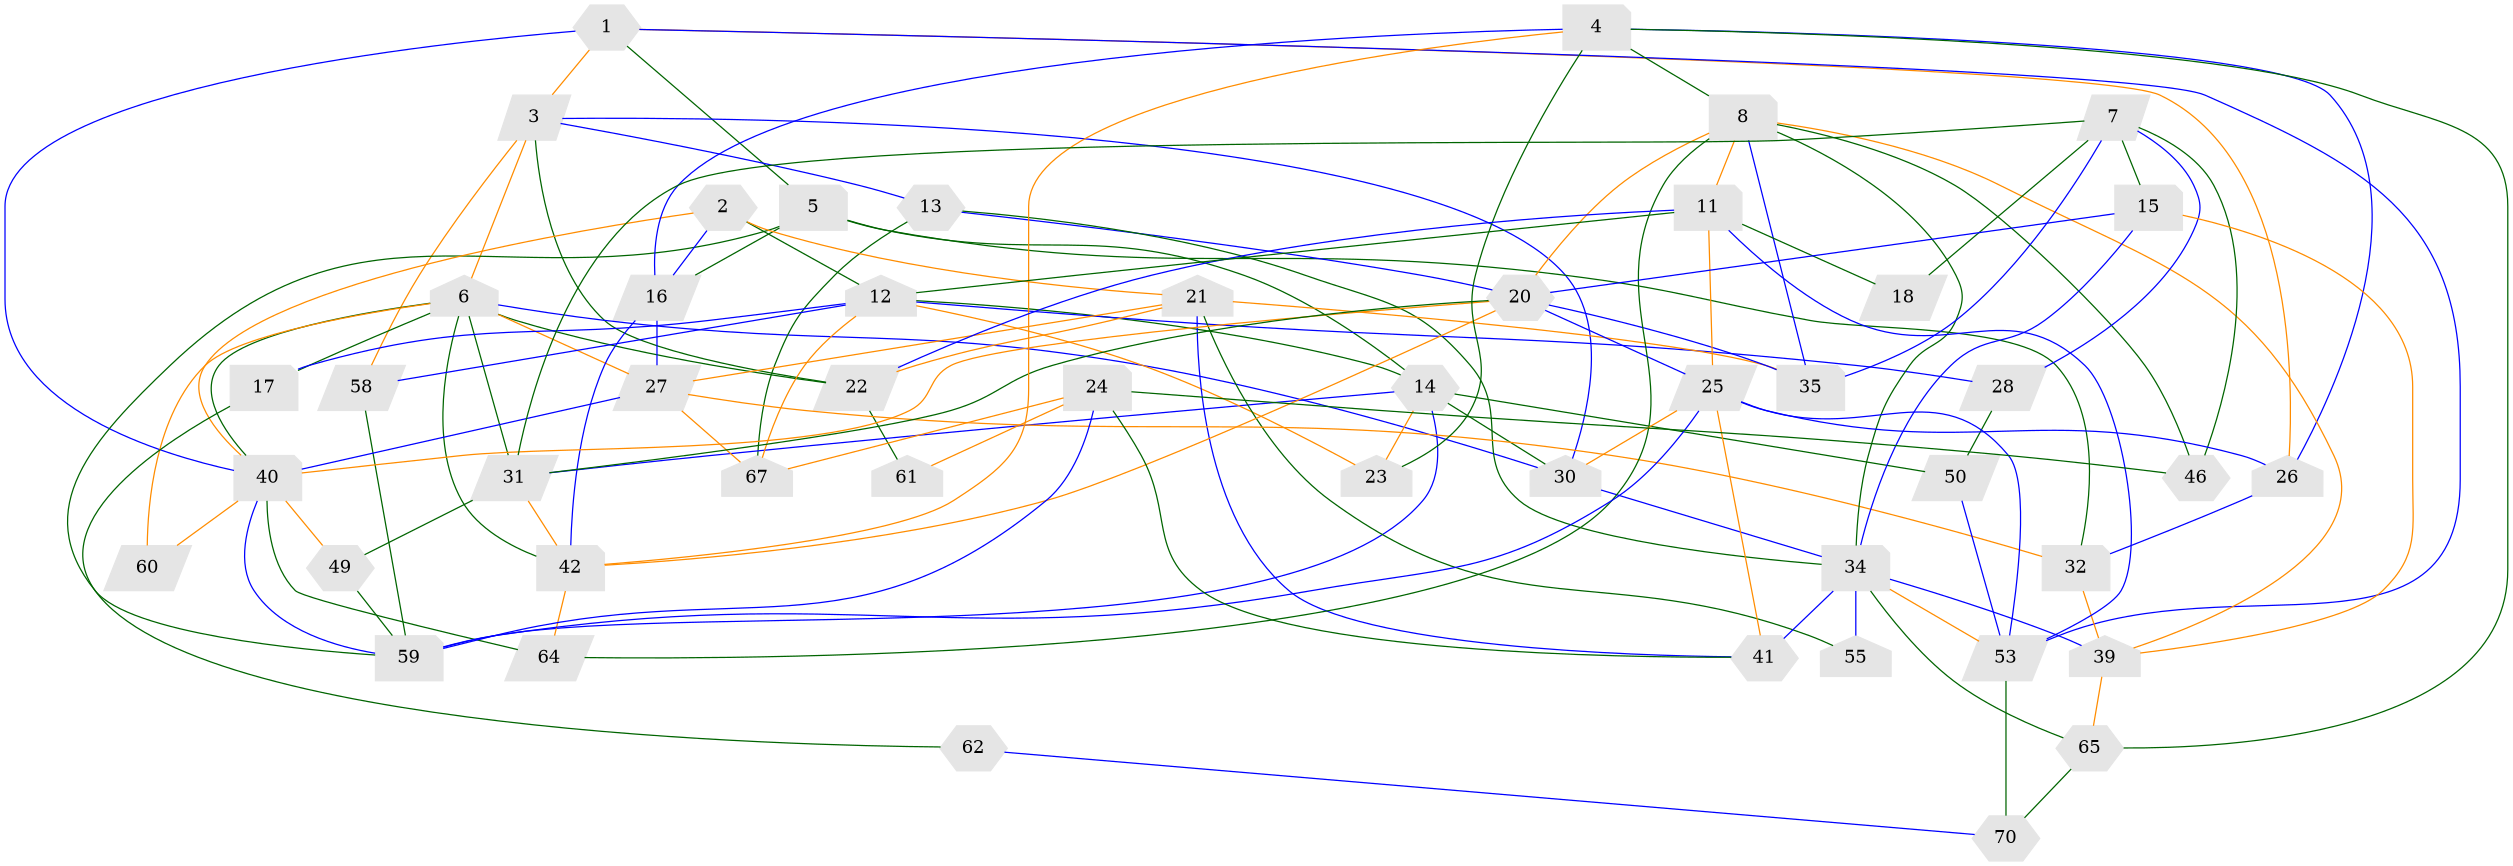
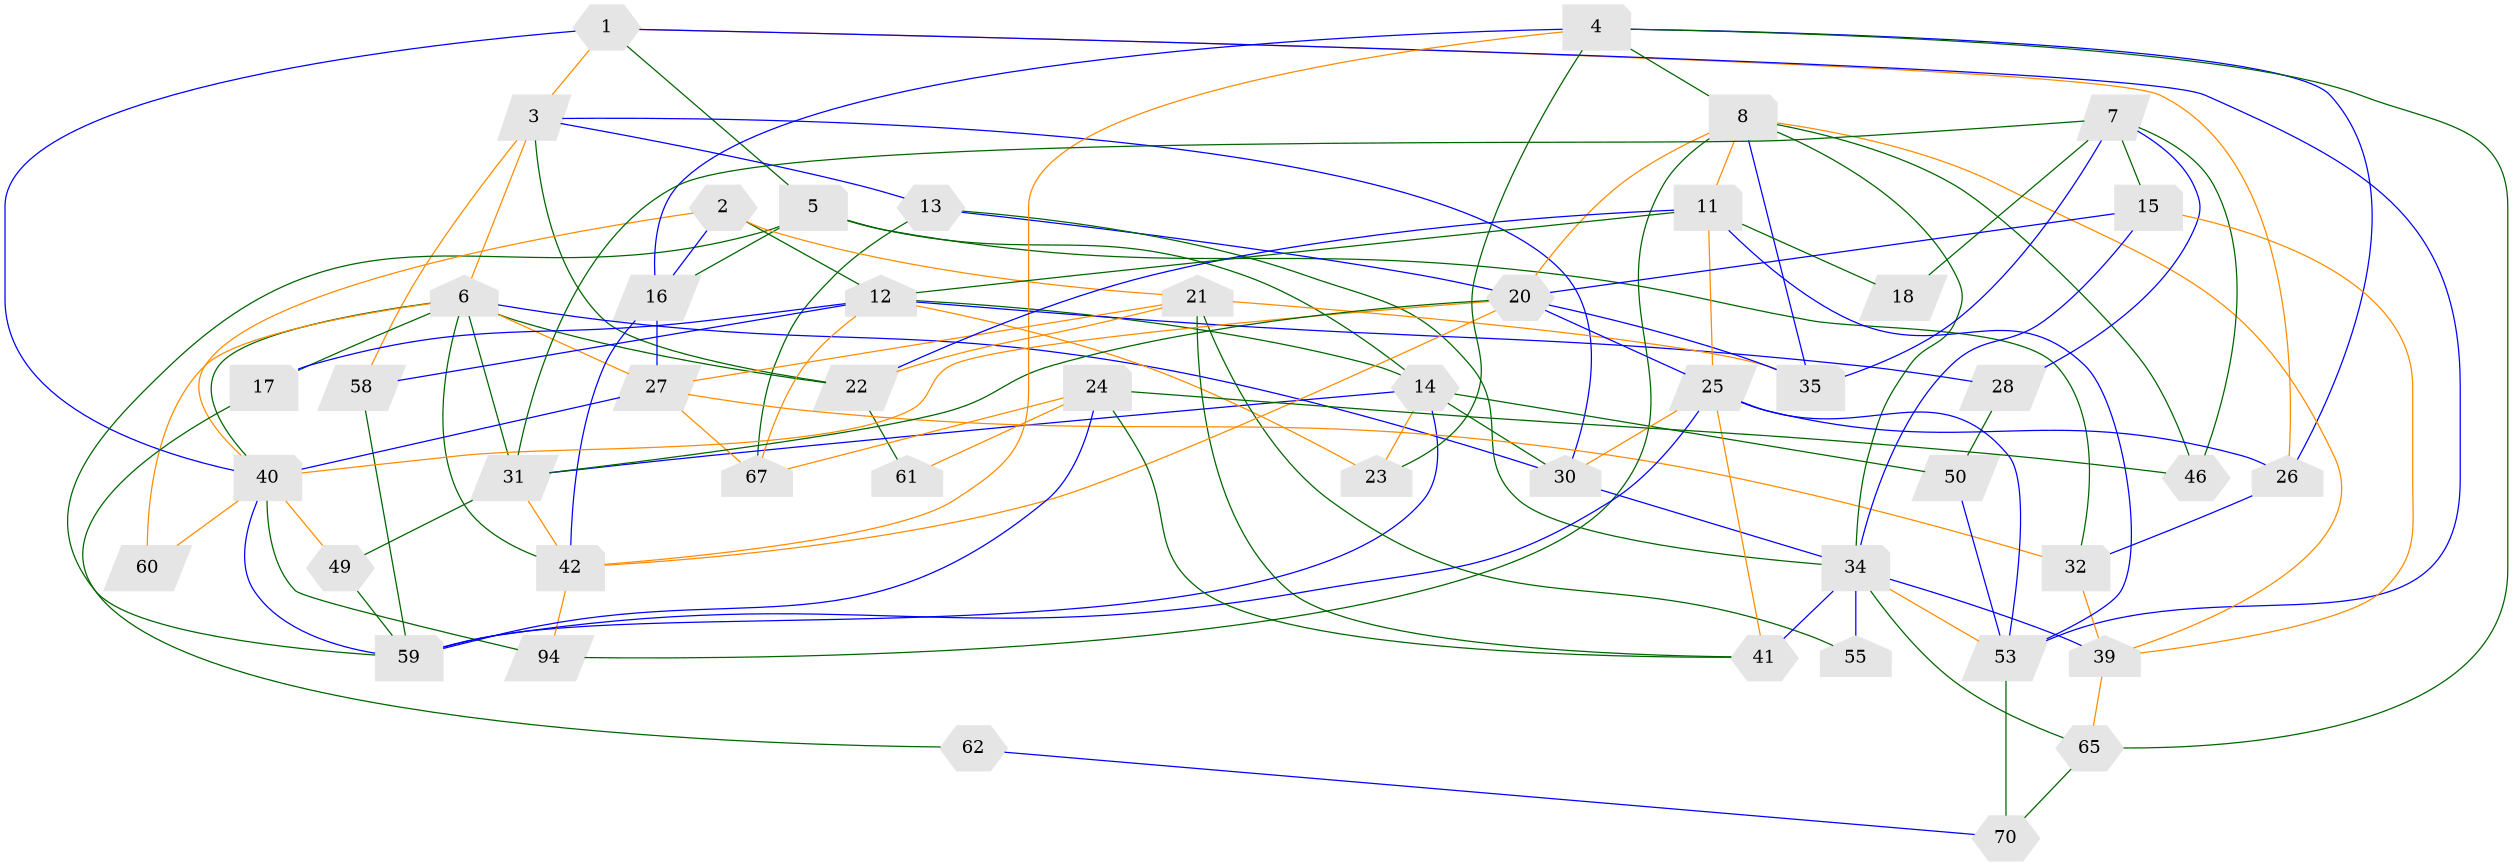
(1359, 621) -> (1359, 621)
(549, 658) -> (549, 658)
